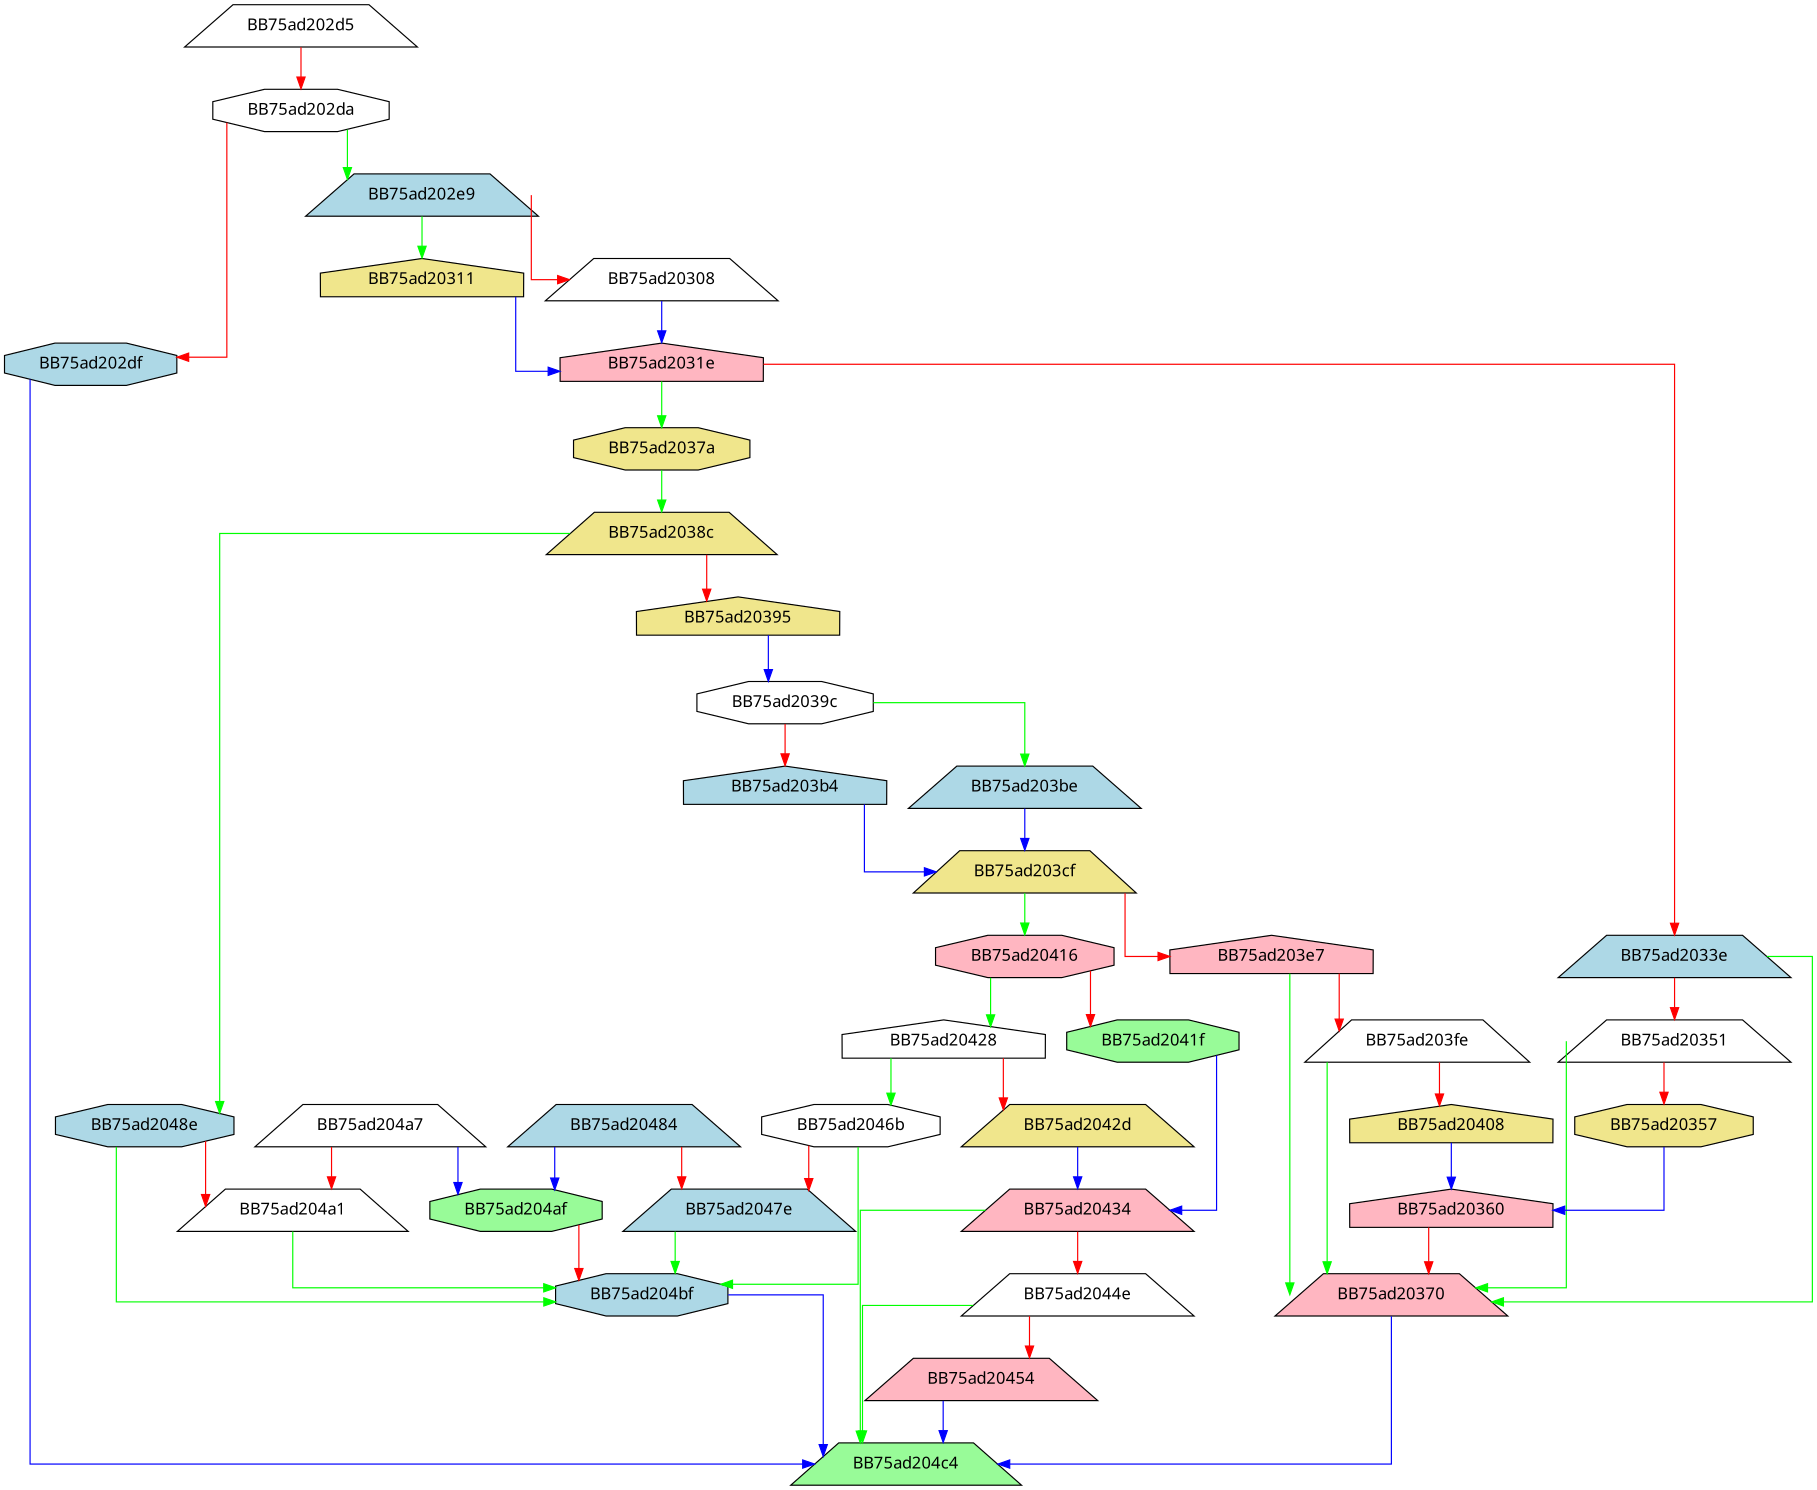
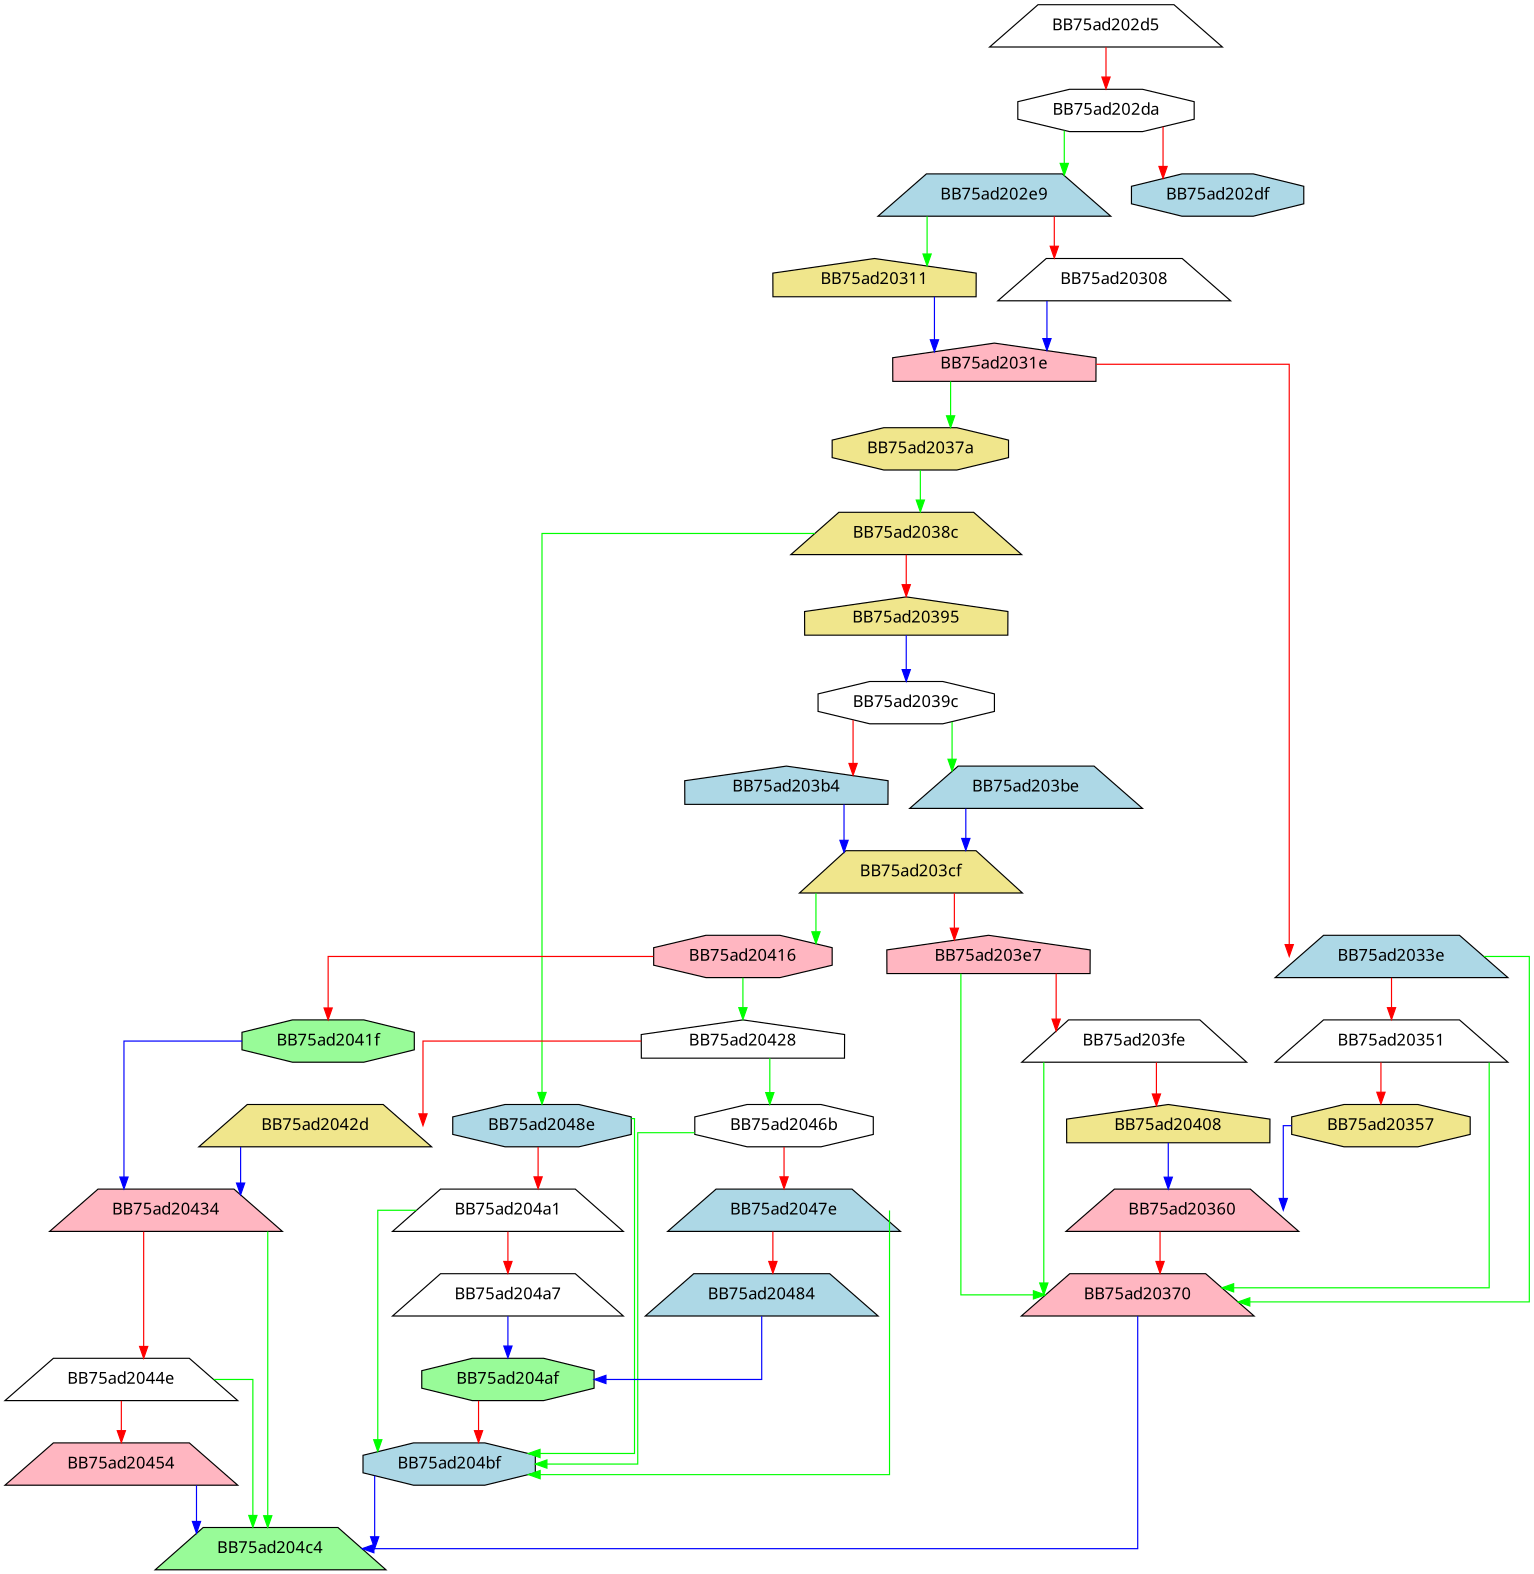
(332, 1162) -> (508, 1247)
(682, 1162) -> (773, 1247)
(1451, 1210) -> (1182, 1210)
(30, 1308) -> none
